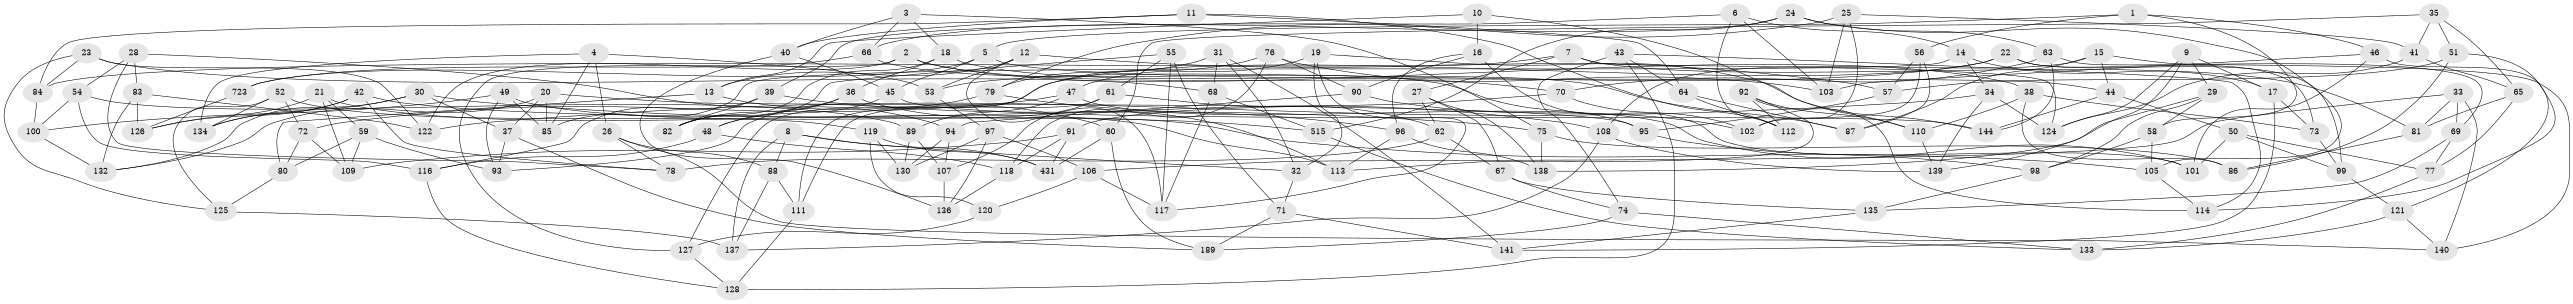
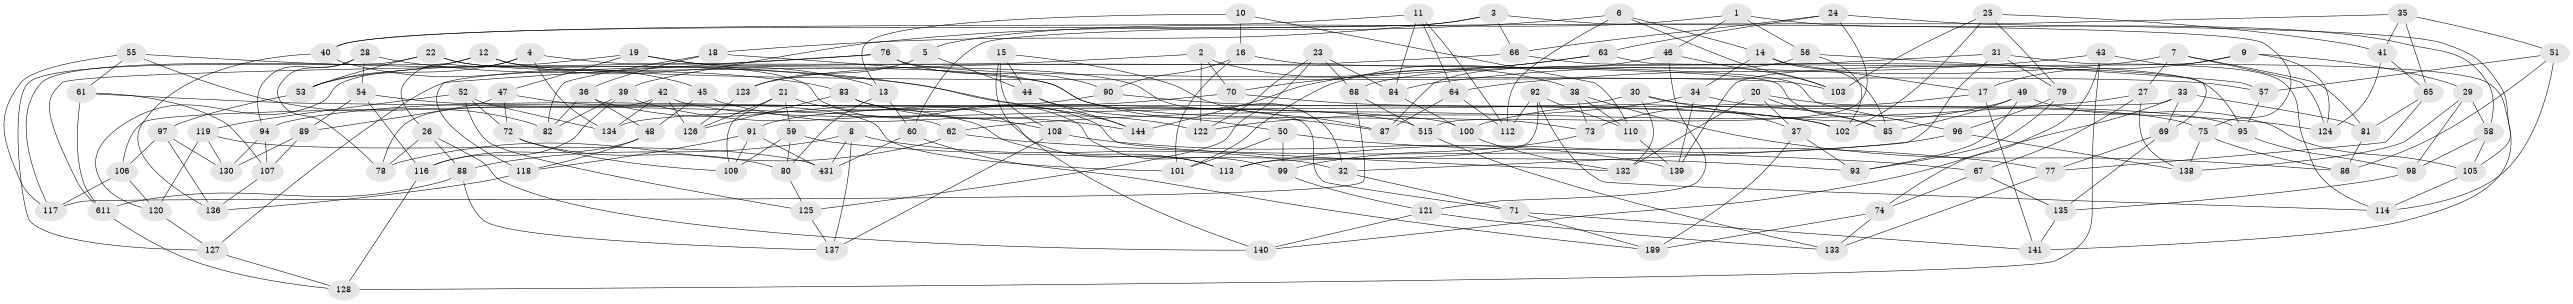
(938, 73) -> none
(240, 93) -> (743, 93)
(1396, 175) -> (328, 97)
(799, 211) -> (103, 211)
